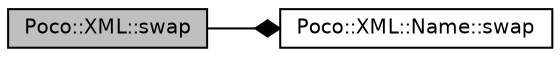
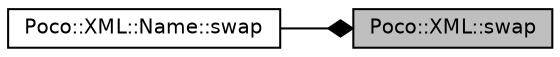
(231, 28) -> (304, 28)
